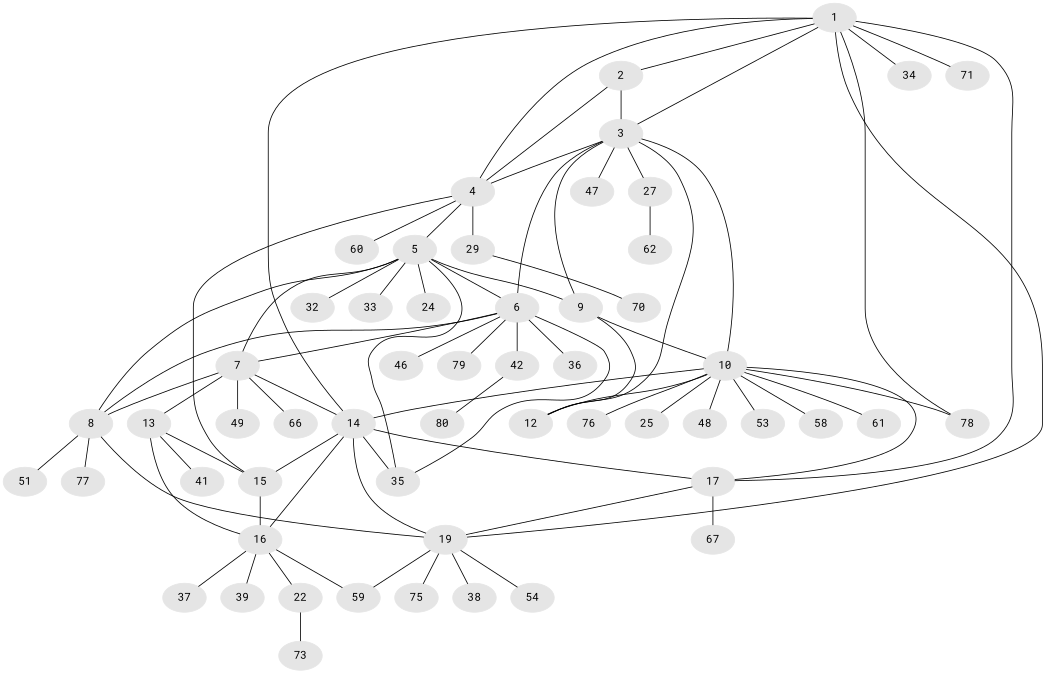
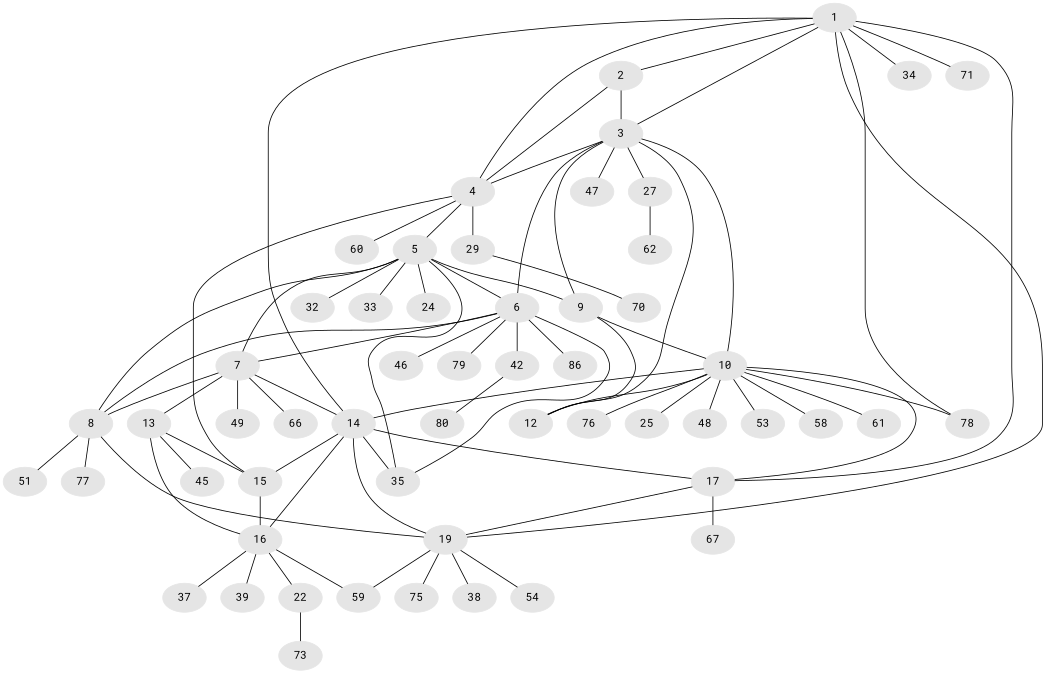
(575, 366) -> (575, 366)
(202, 482) -> (202, 482)
